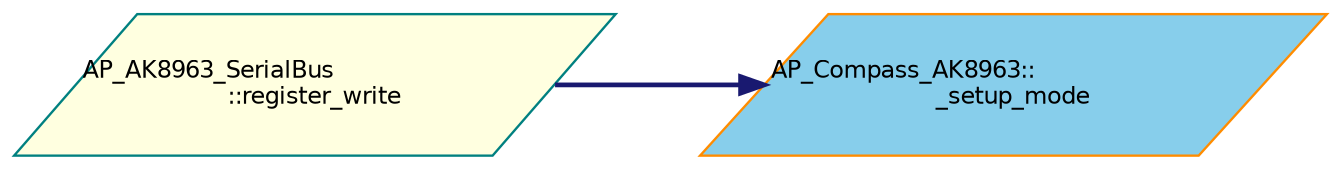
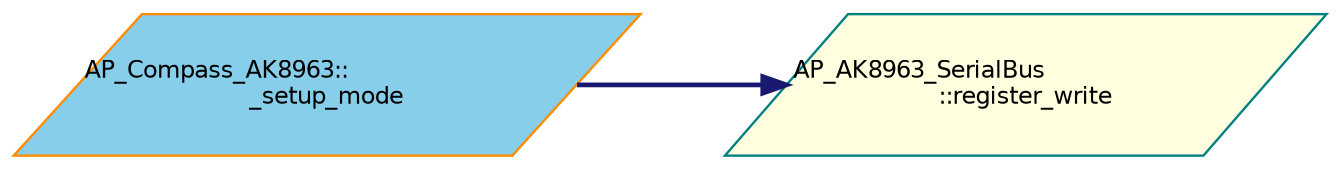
(648, 85) -> (670, 85)
